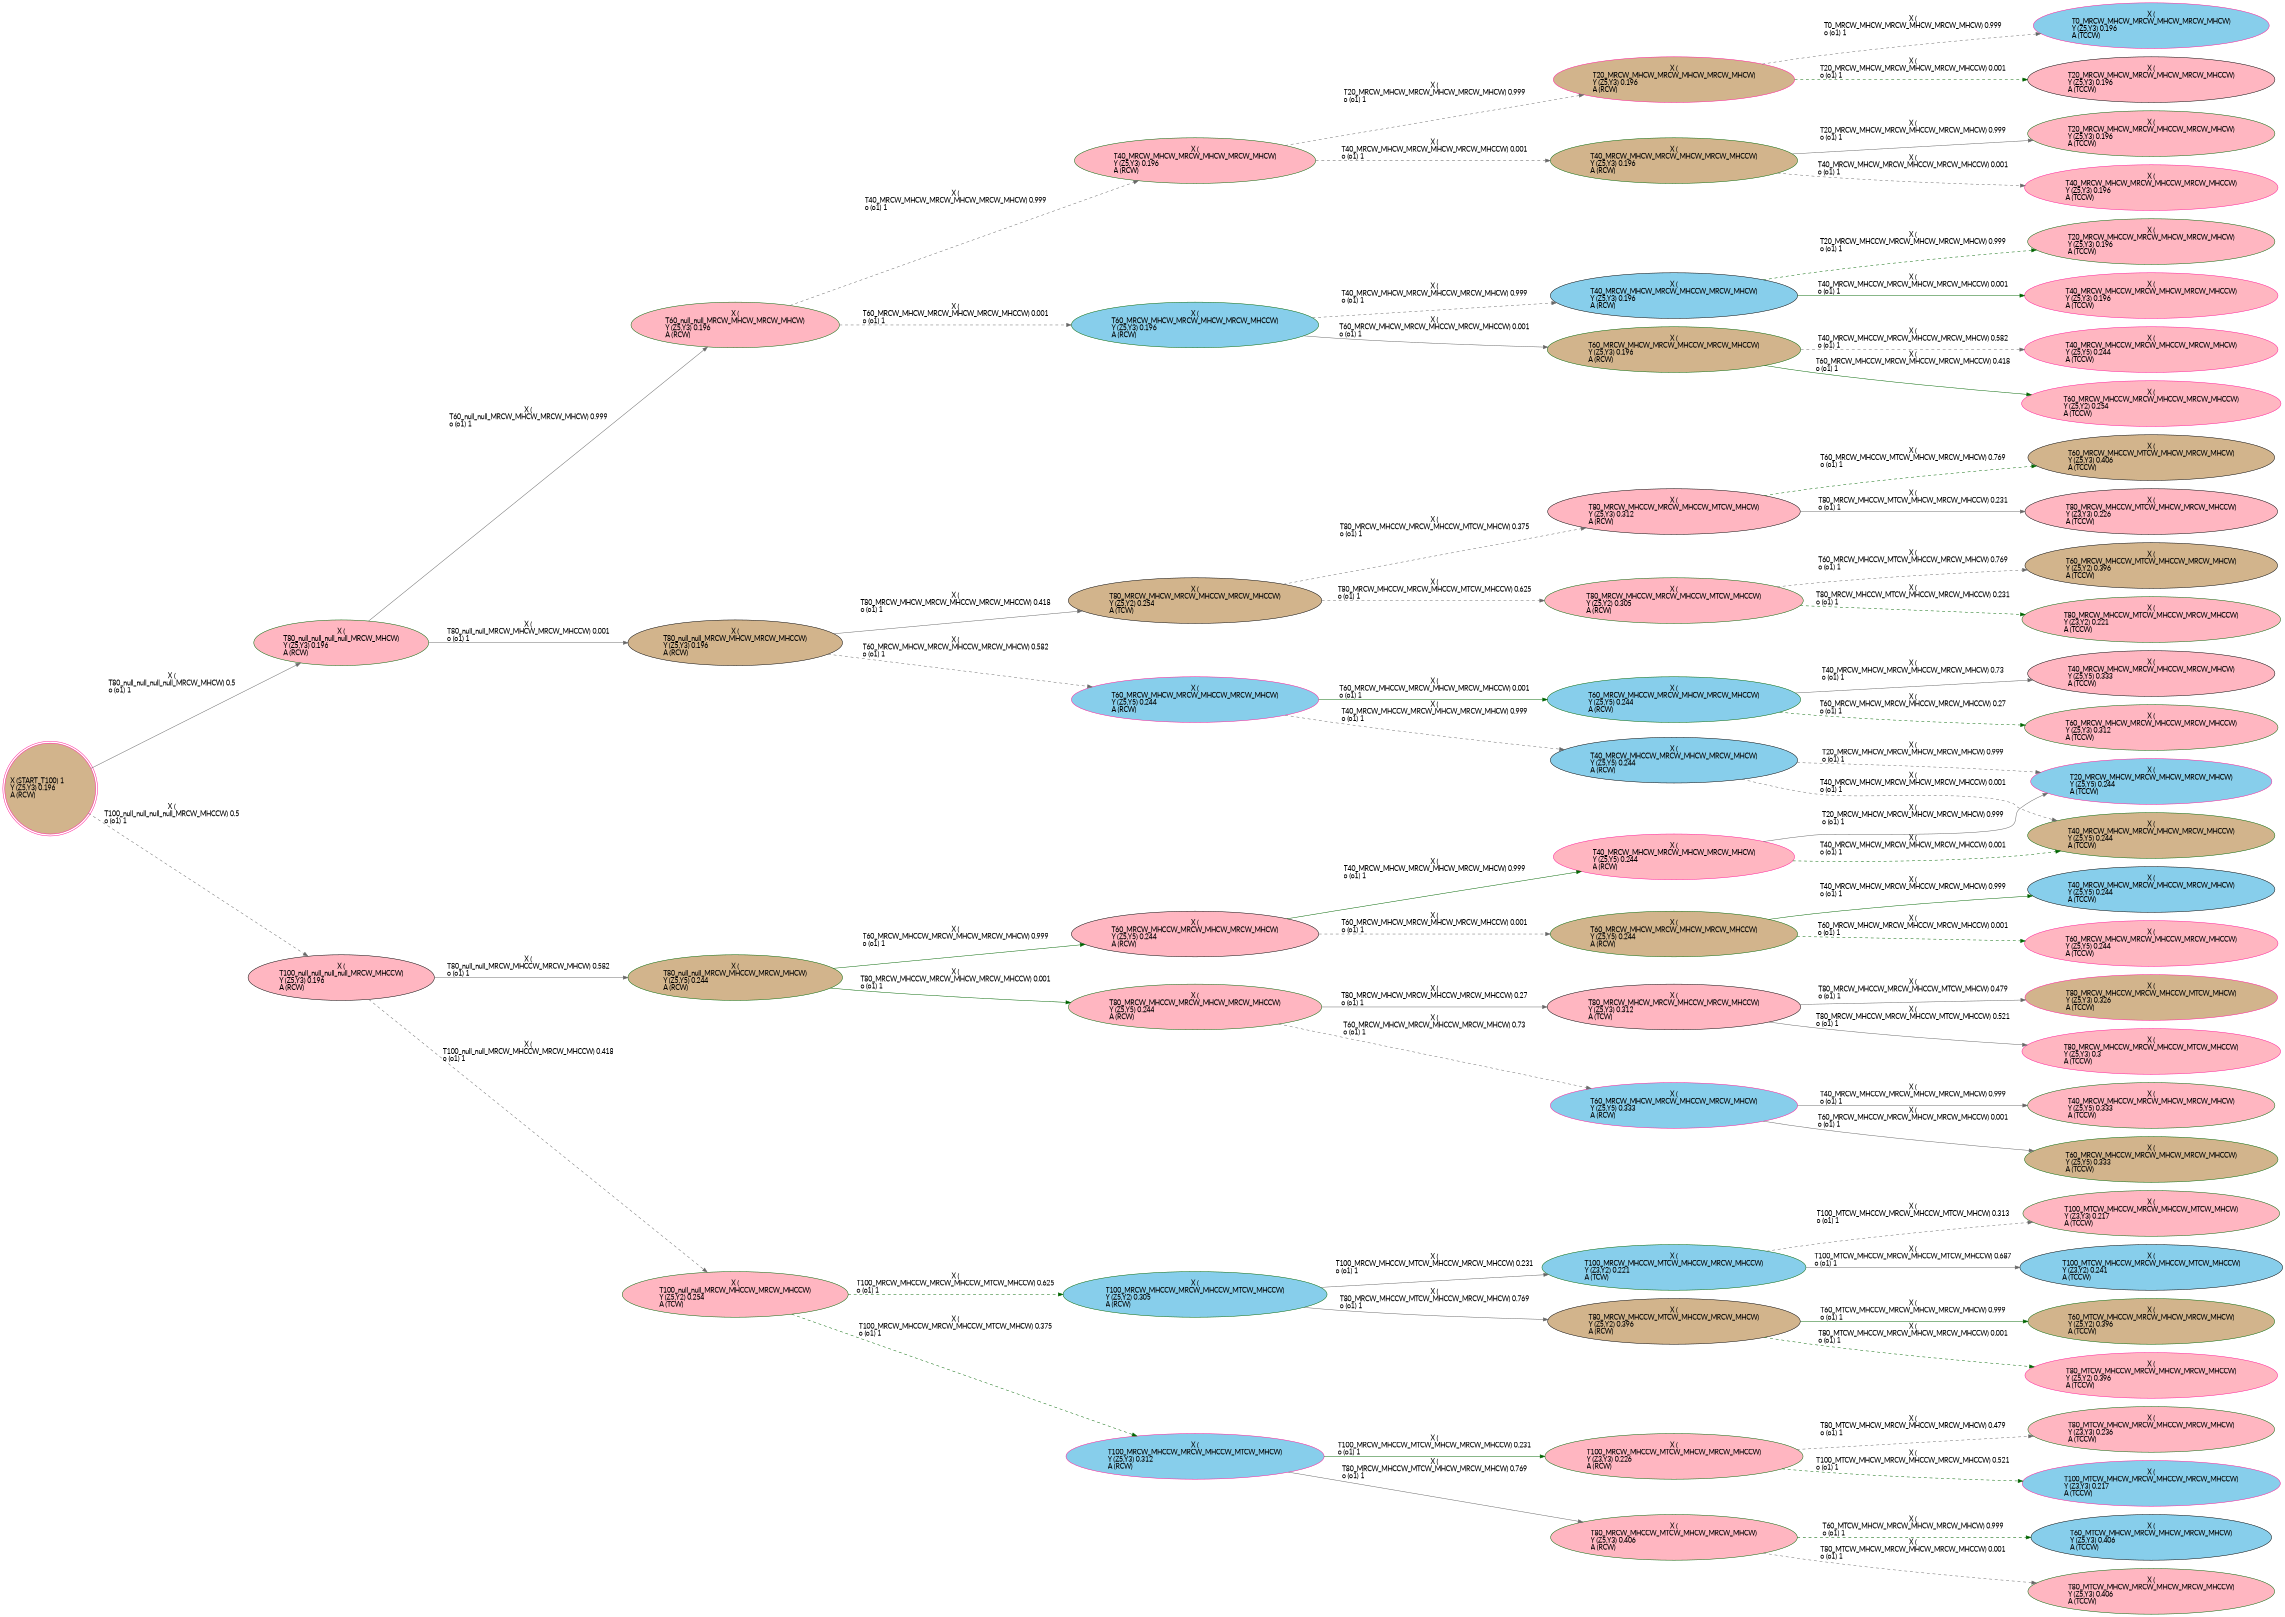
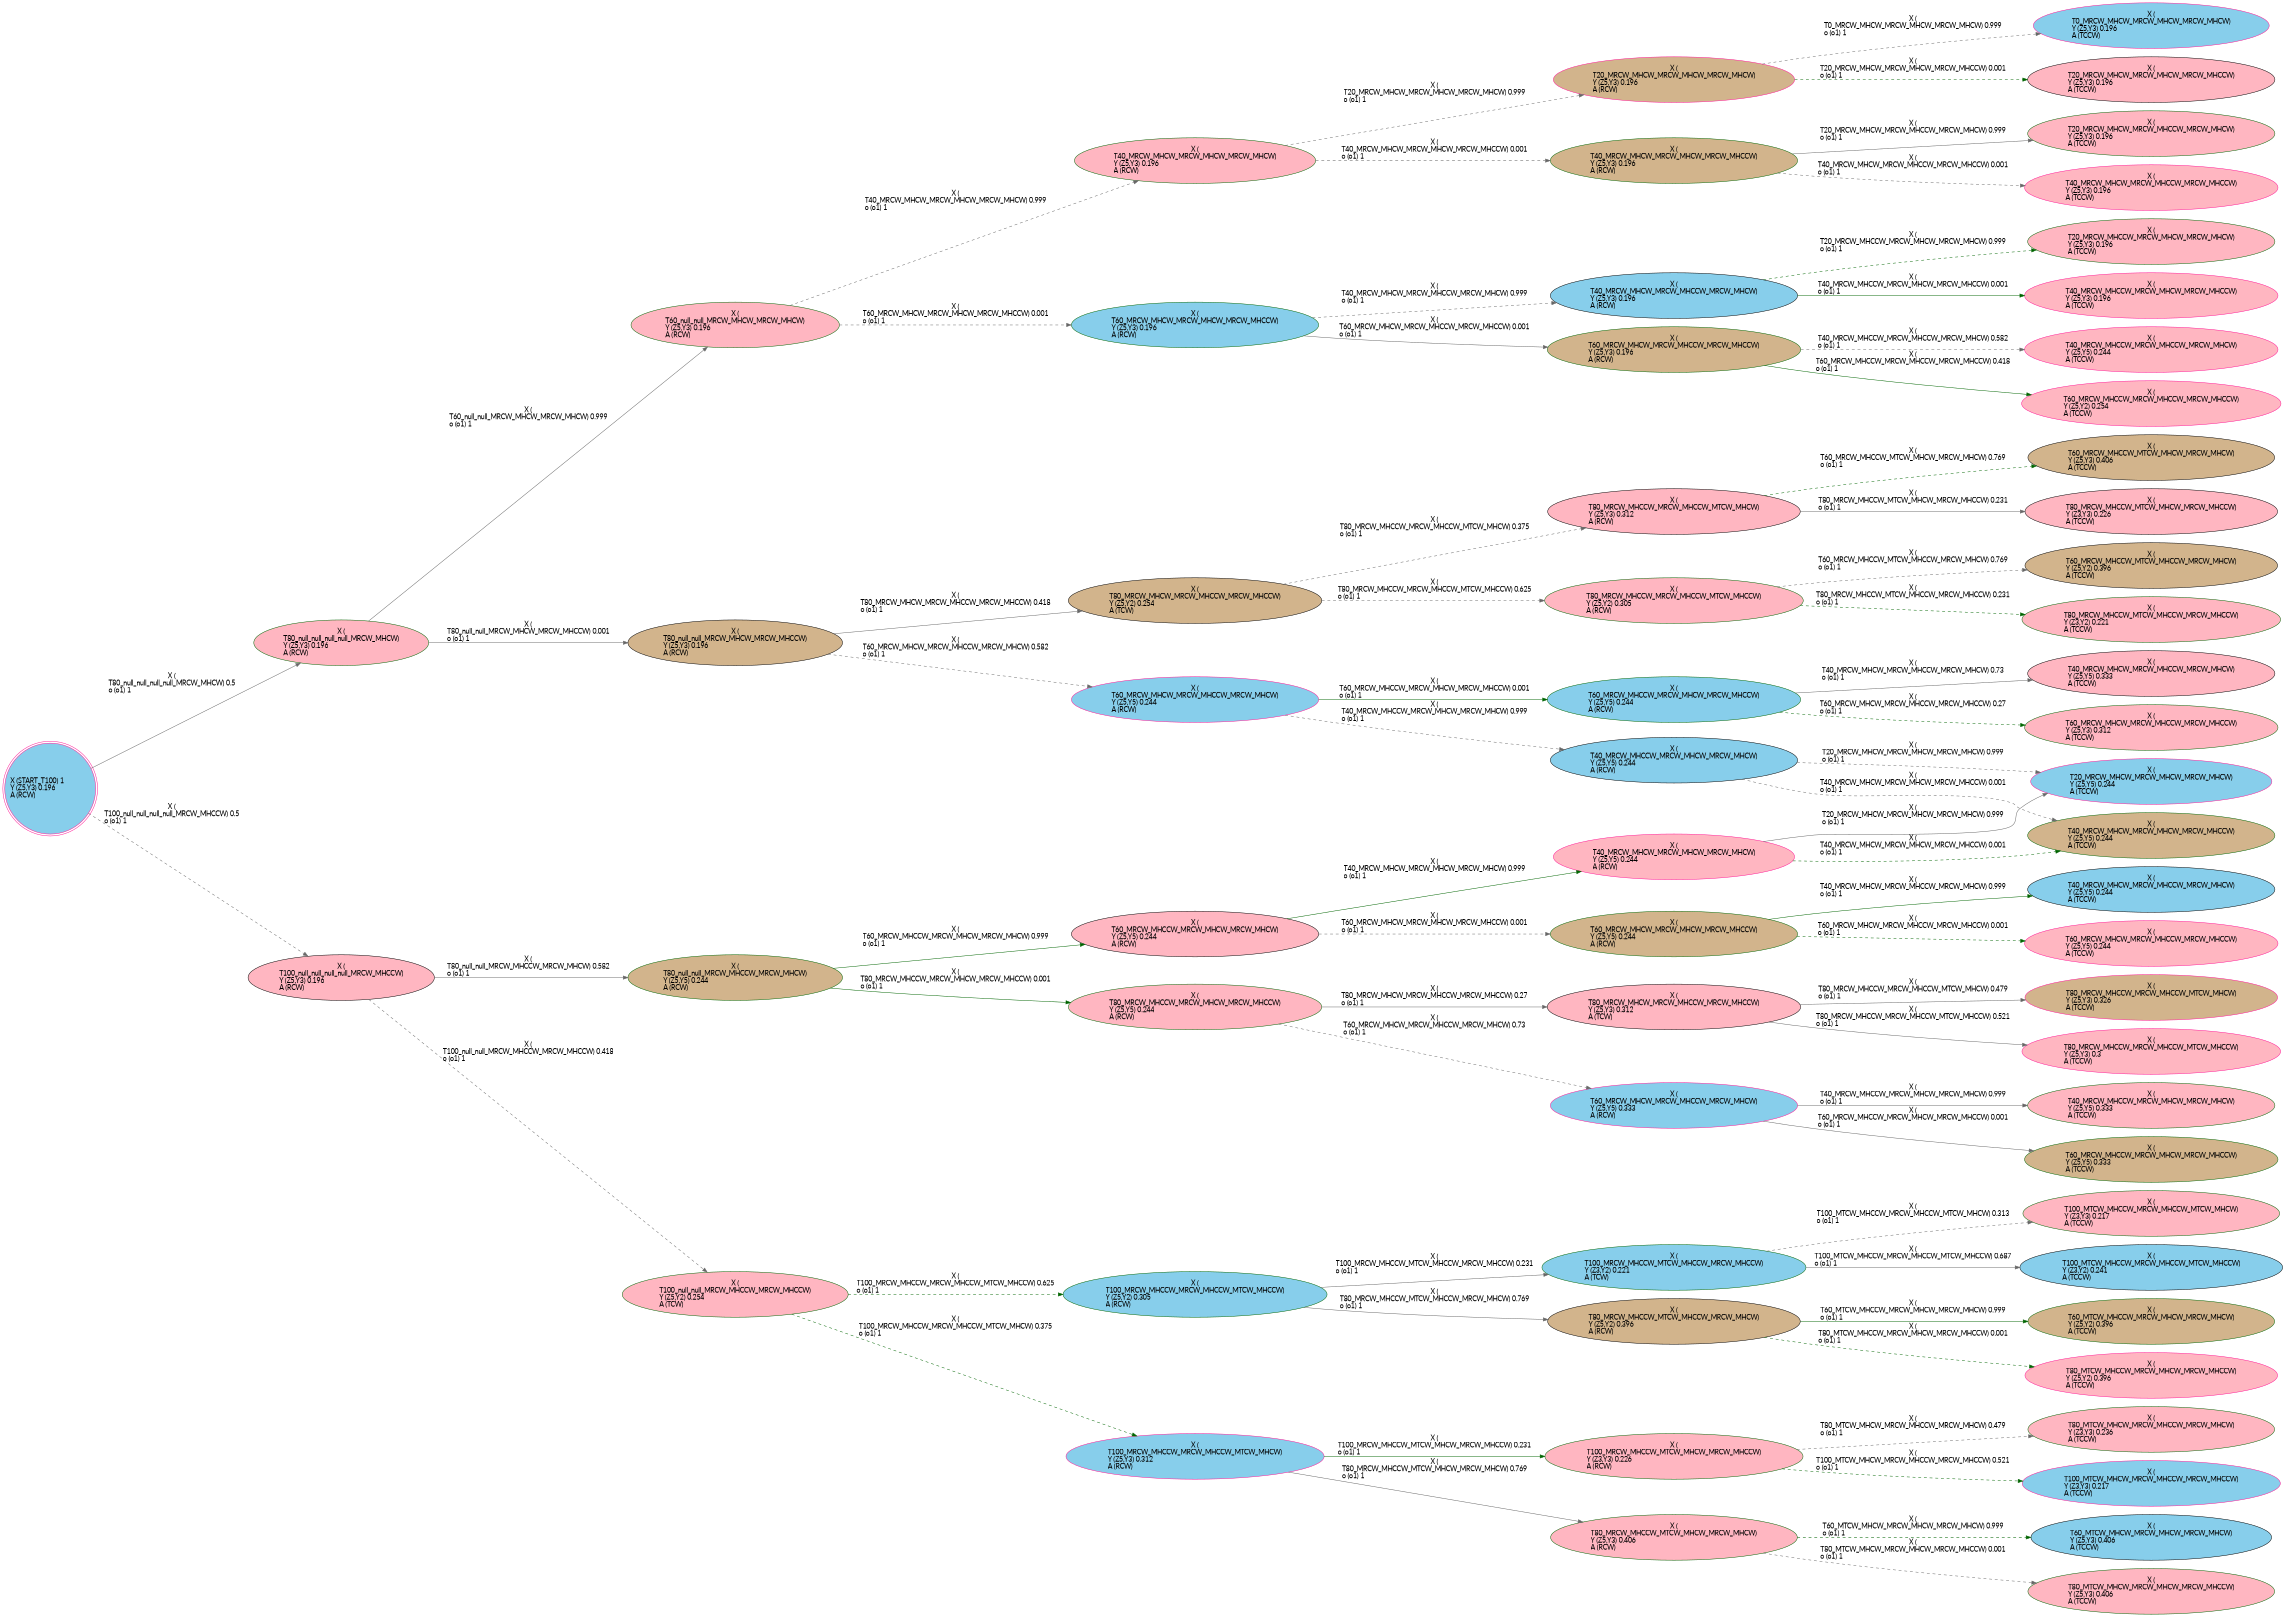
(50, 789) -> (50, 789)
